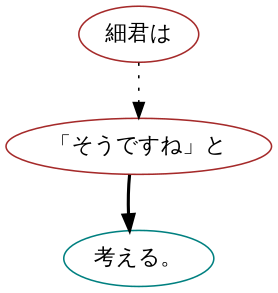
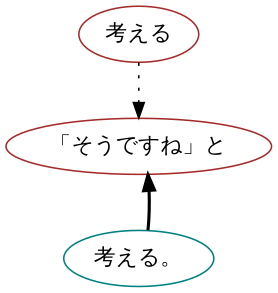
(139, 34) -> (139, 34)
(128, 195) -> (149, 210)
